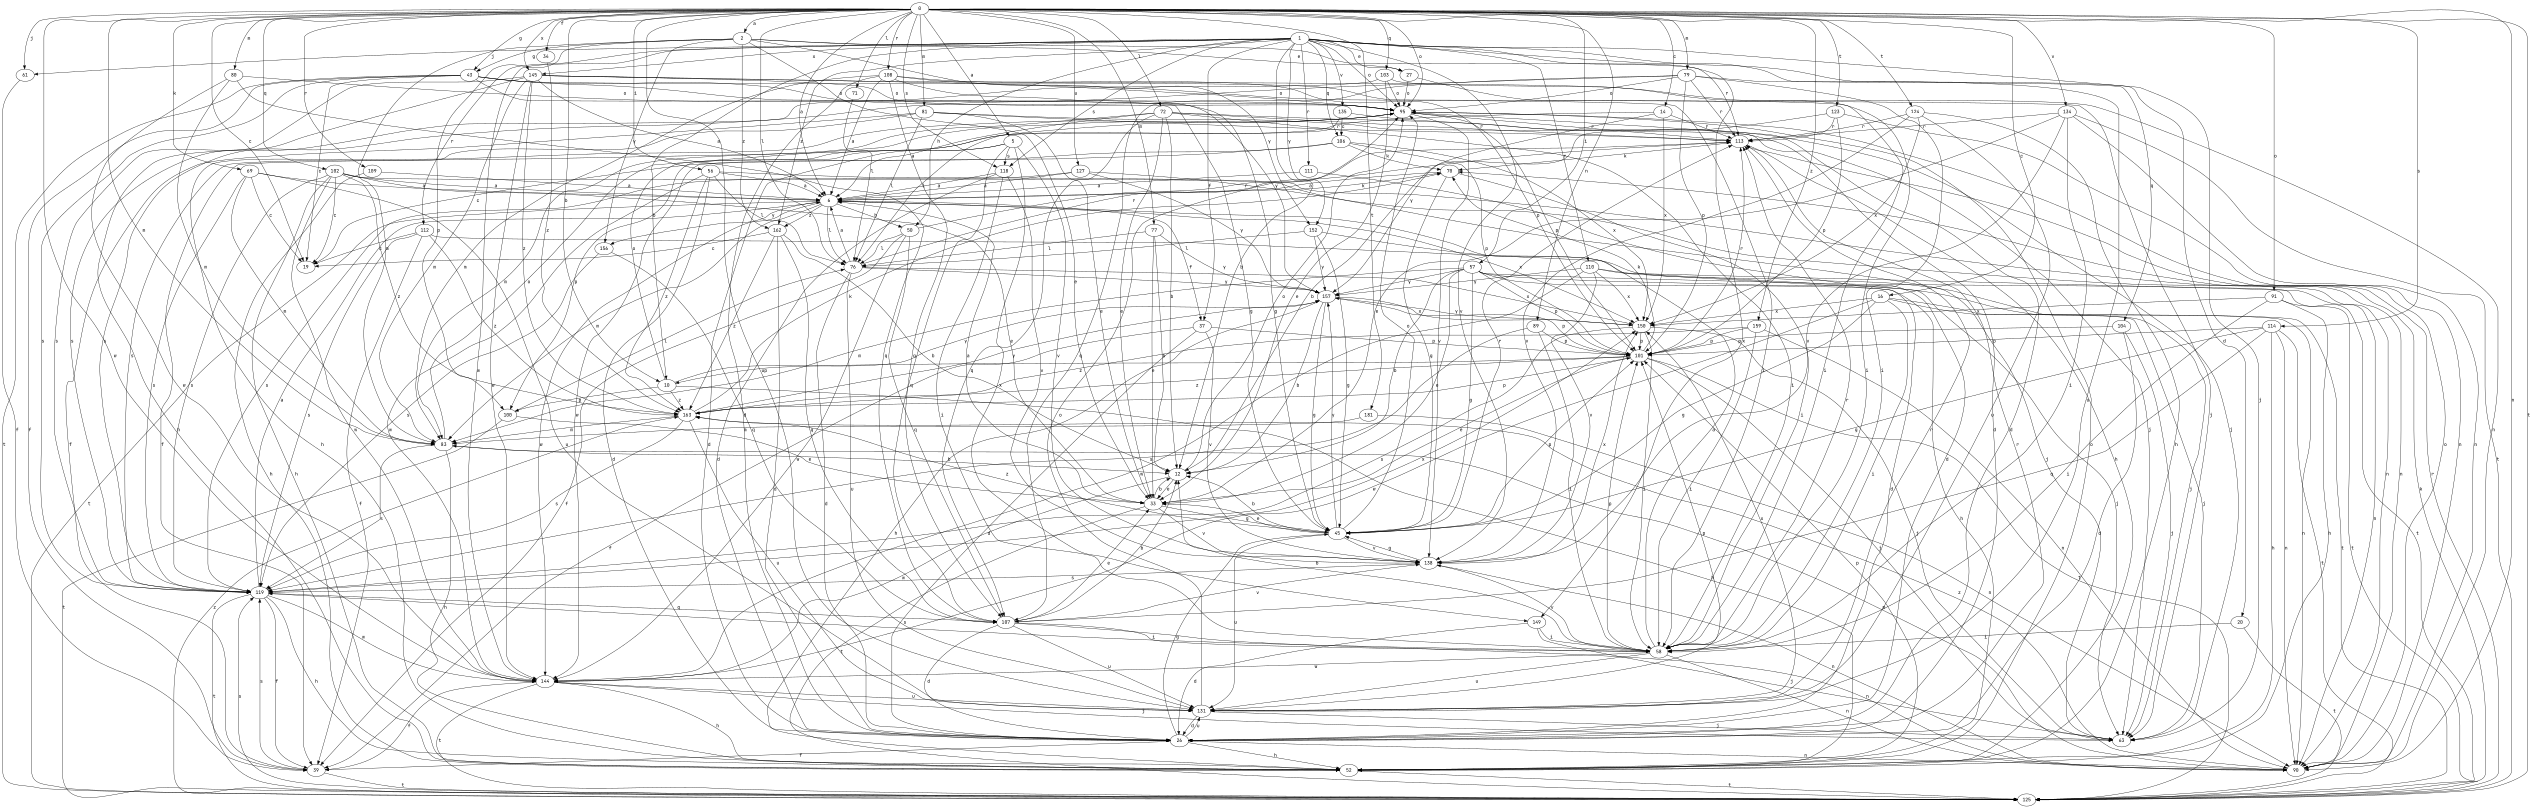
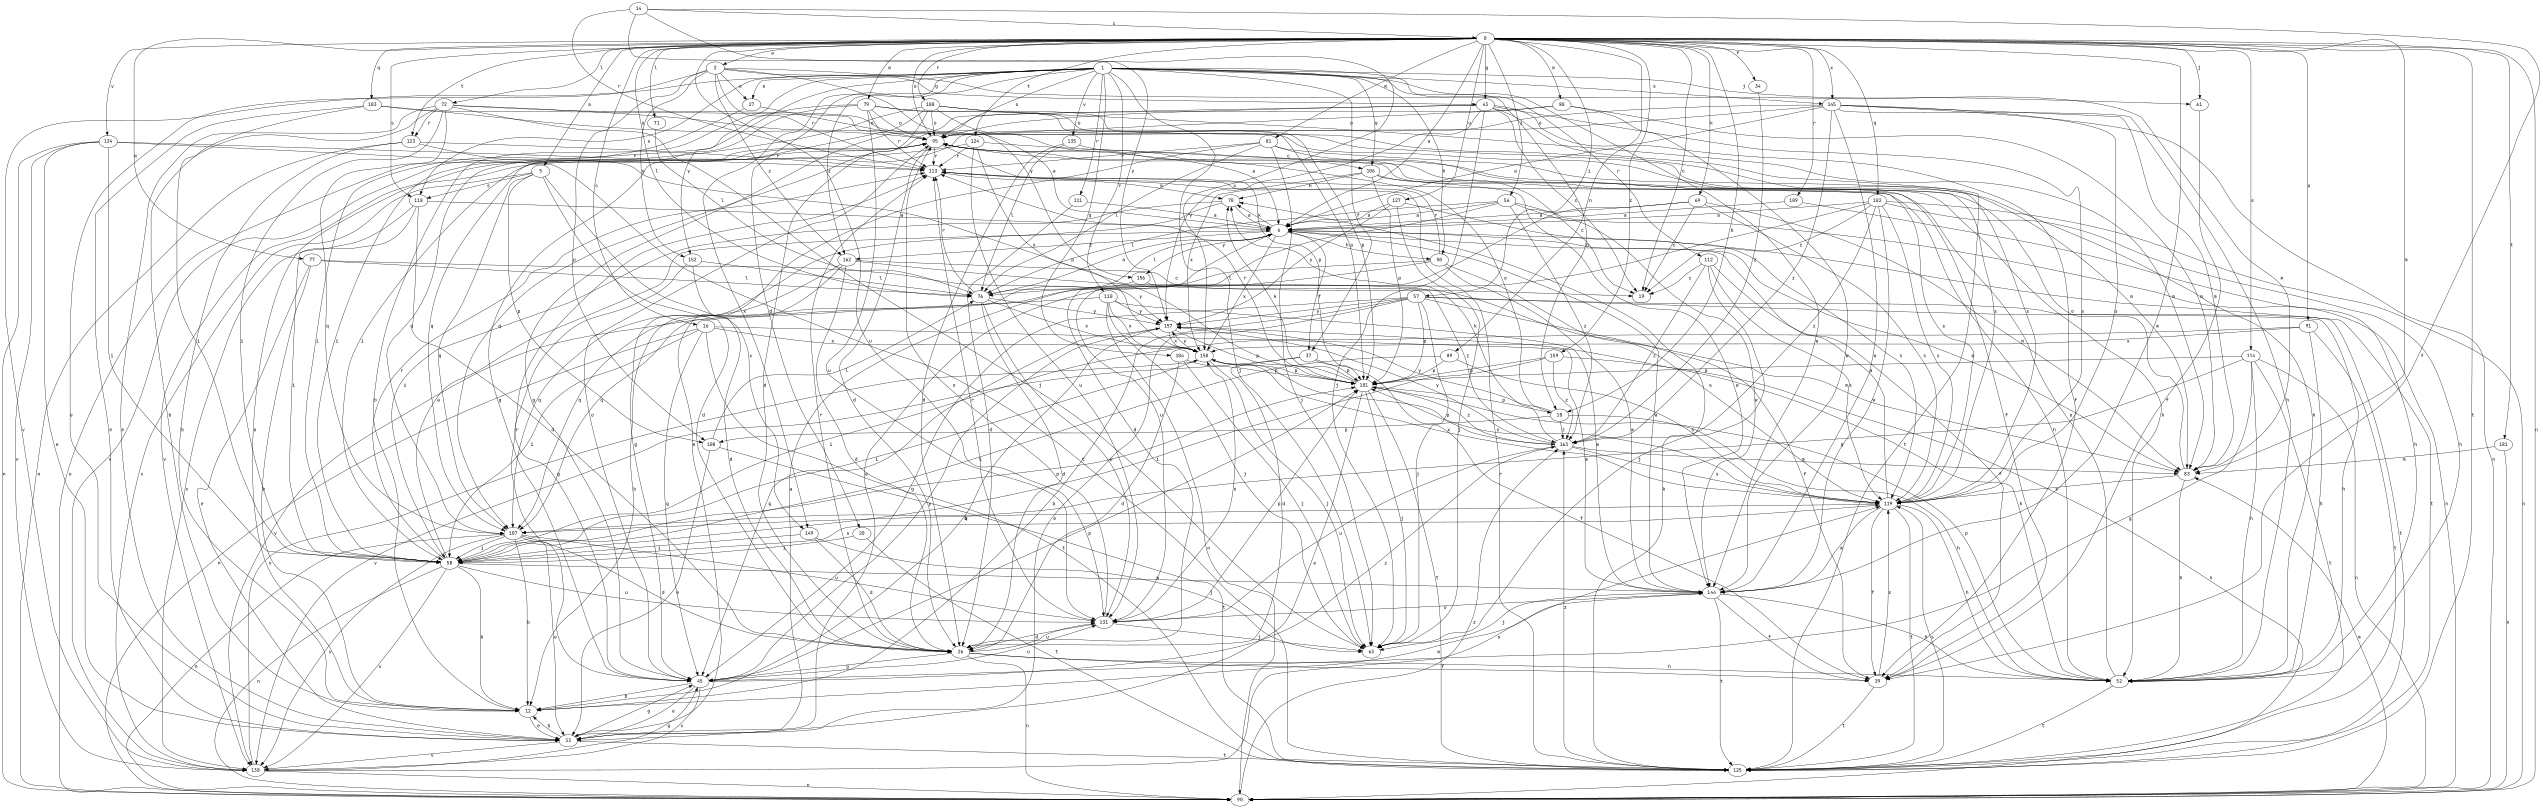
(1337, 10) -> (1060, 24)
(1436, 127) -> (426, 120)
(1320, 263) -> none
(809, 457) -> none
